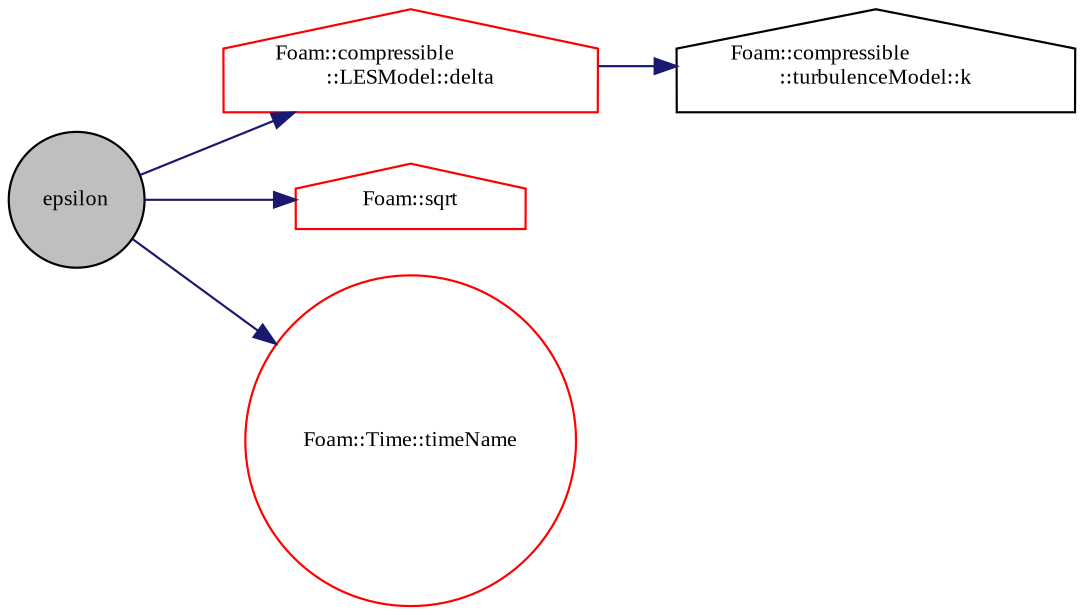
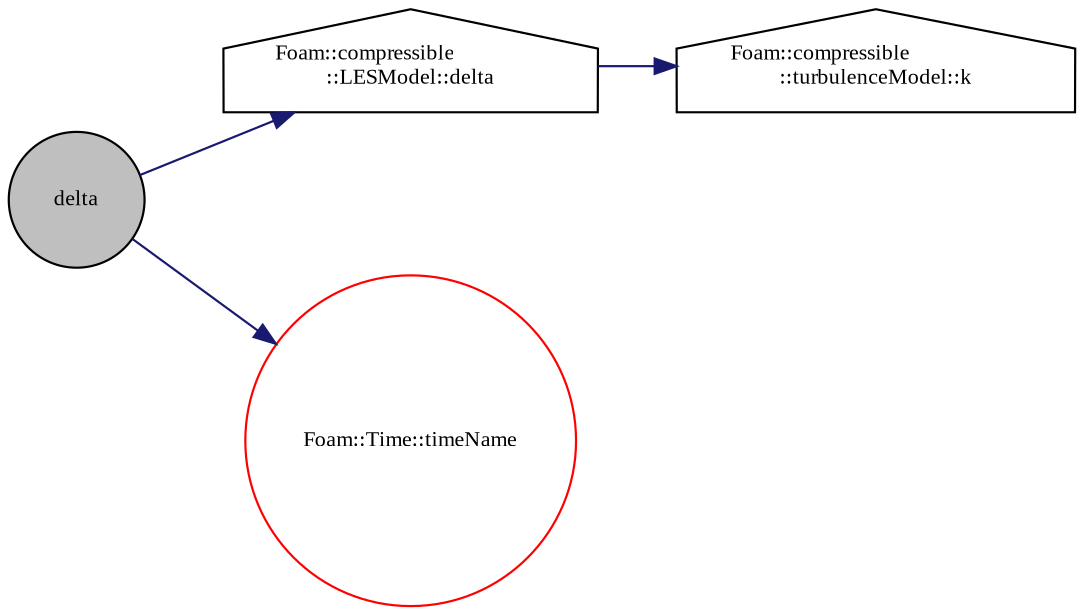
(411, 66) -> (411, 66)
(77, 200) -> (77, 200)
(411, 200) -> none
